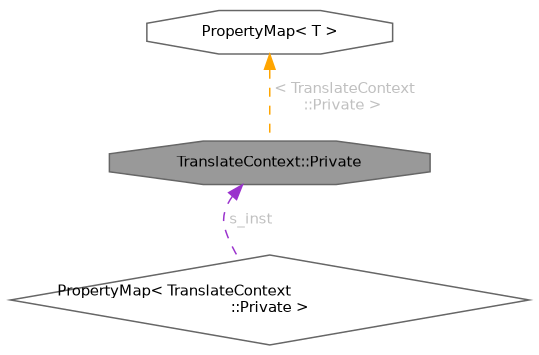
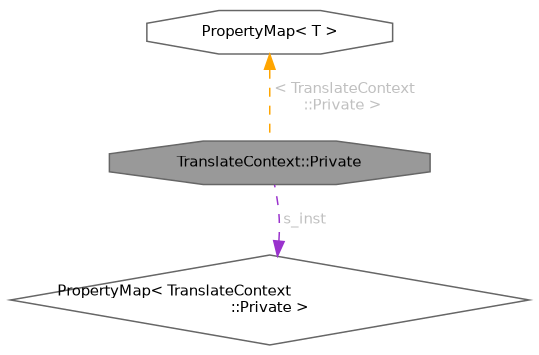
(225, 229) -> (279, 213)
